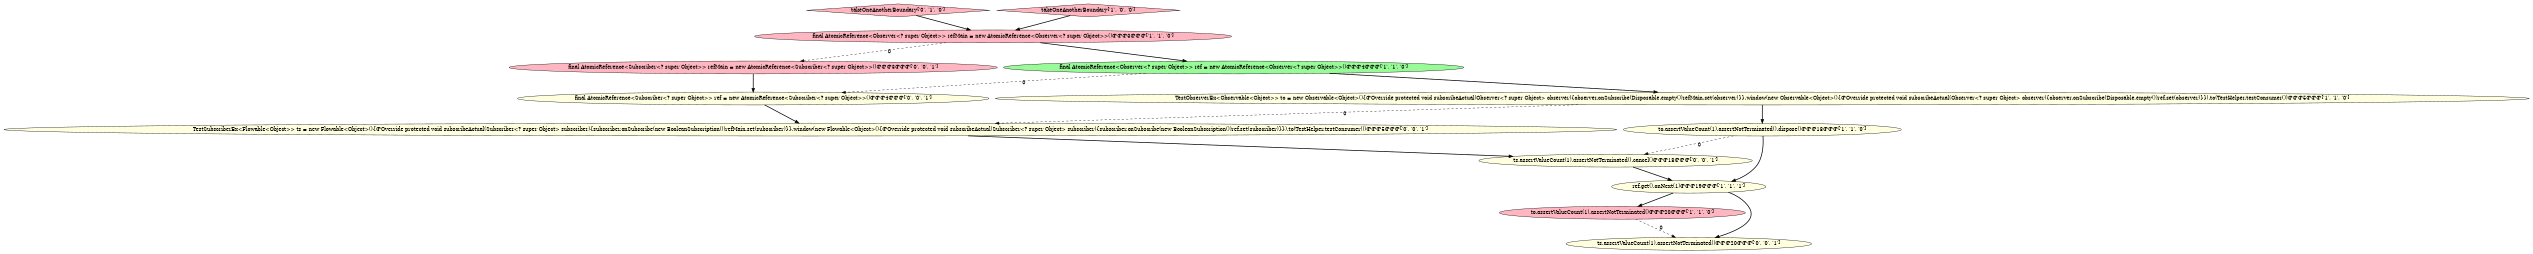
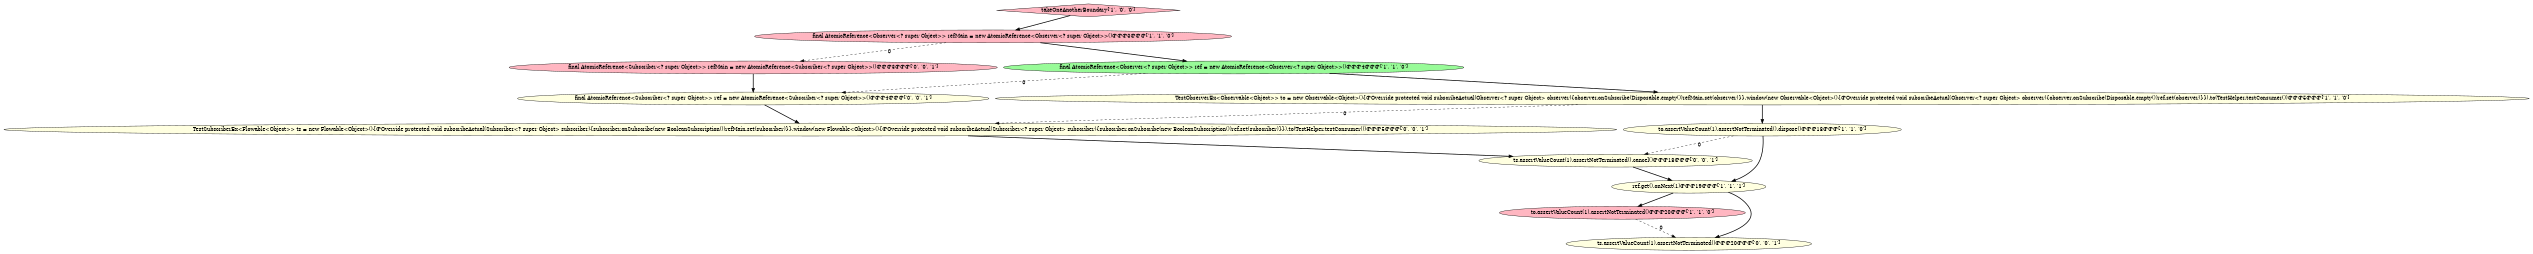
(898, 10) -> none
